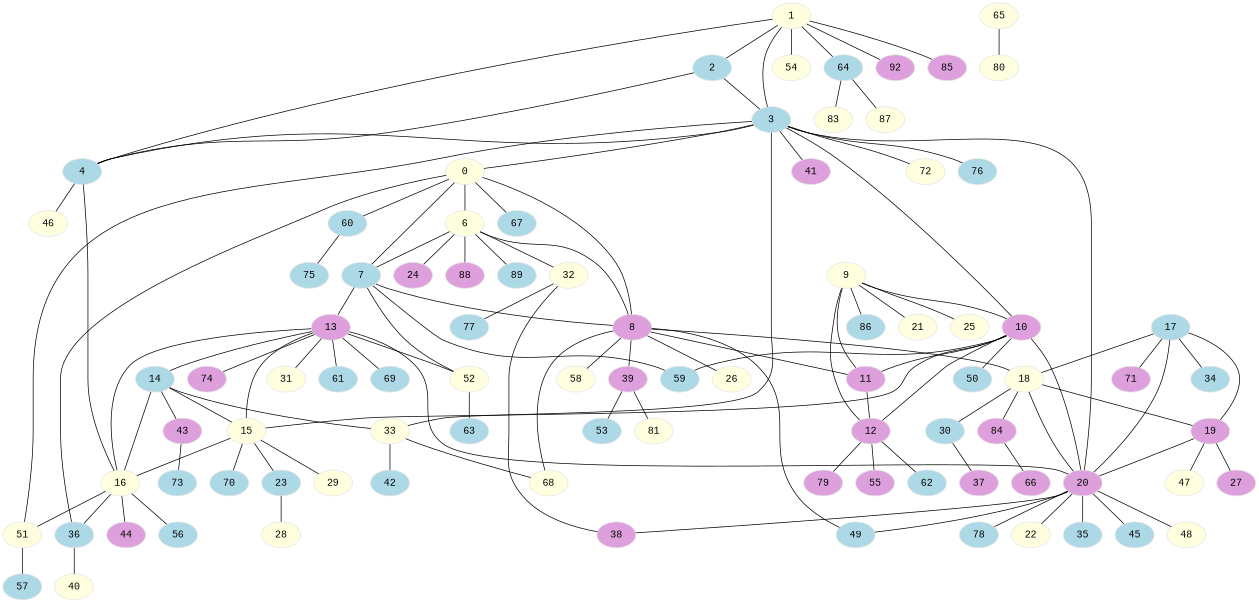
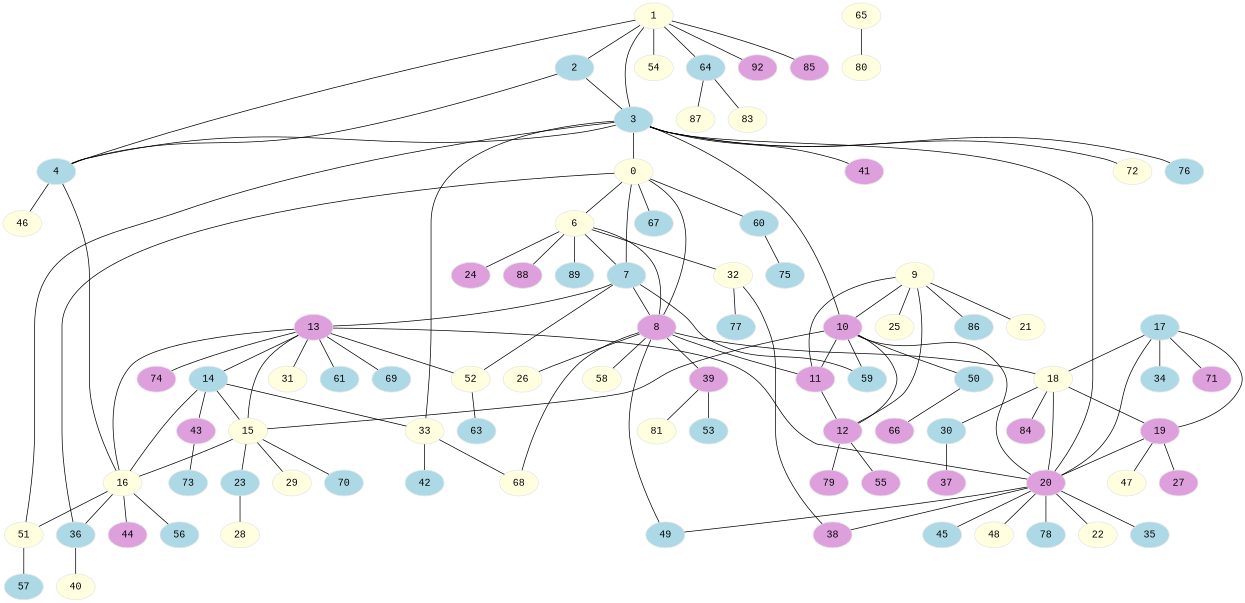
(1014, 457) -> (934, 405)
(927, 483) -> none
